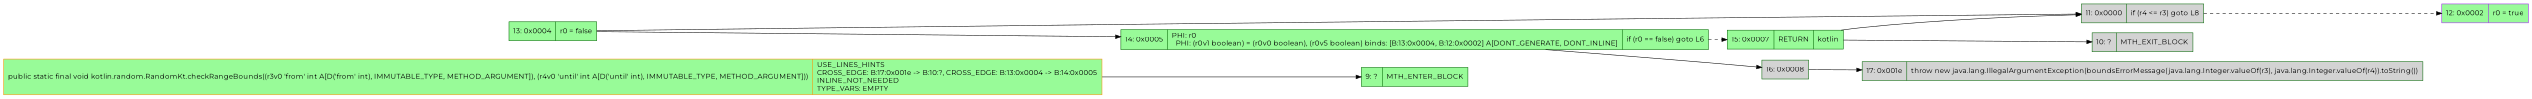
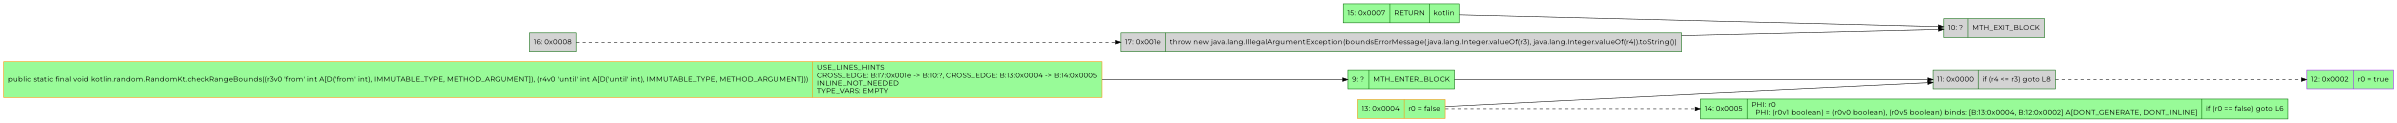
(1958, 20) -> (1691, 80)
(553, 31) -> (1401, 109)
none -> (1810, 32)
(856, 34) -> (1570, 109)
(1715, 40) -> none
(1651, 58) -> none
(1833, 70) -> (846, 42)
